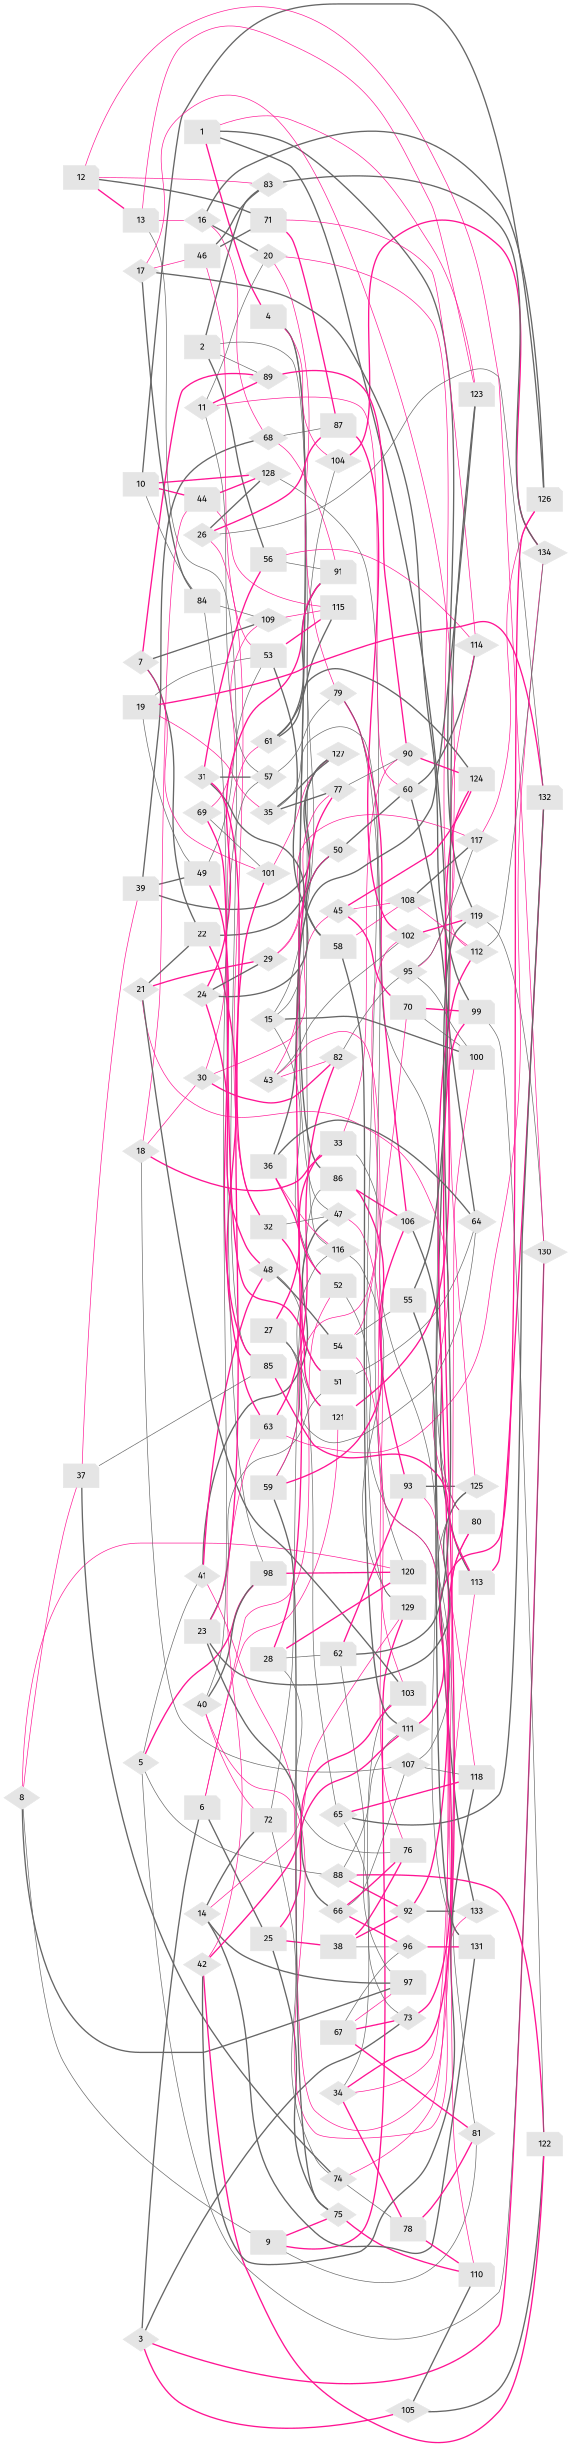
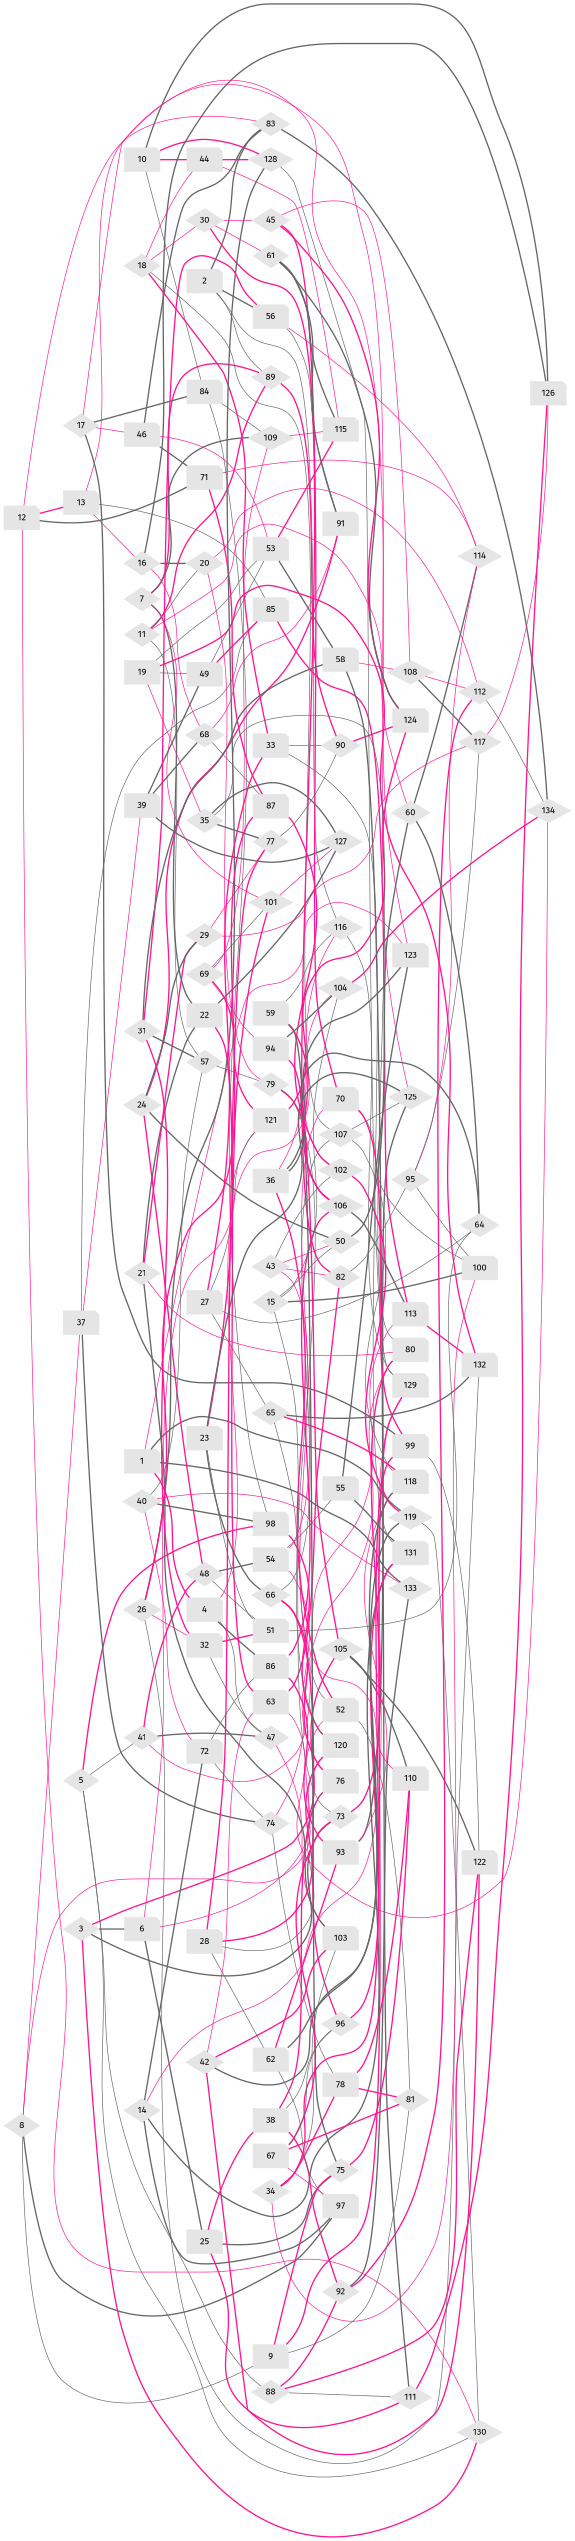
none -> (271, 1049)
